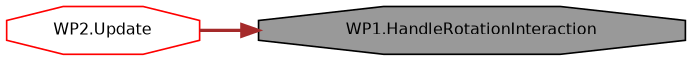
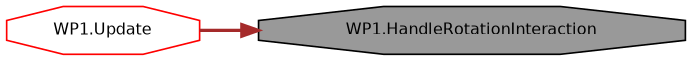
(103, 30) -> (103, 30)
